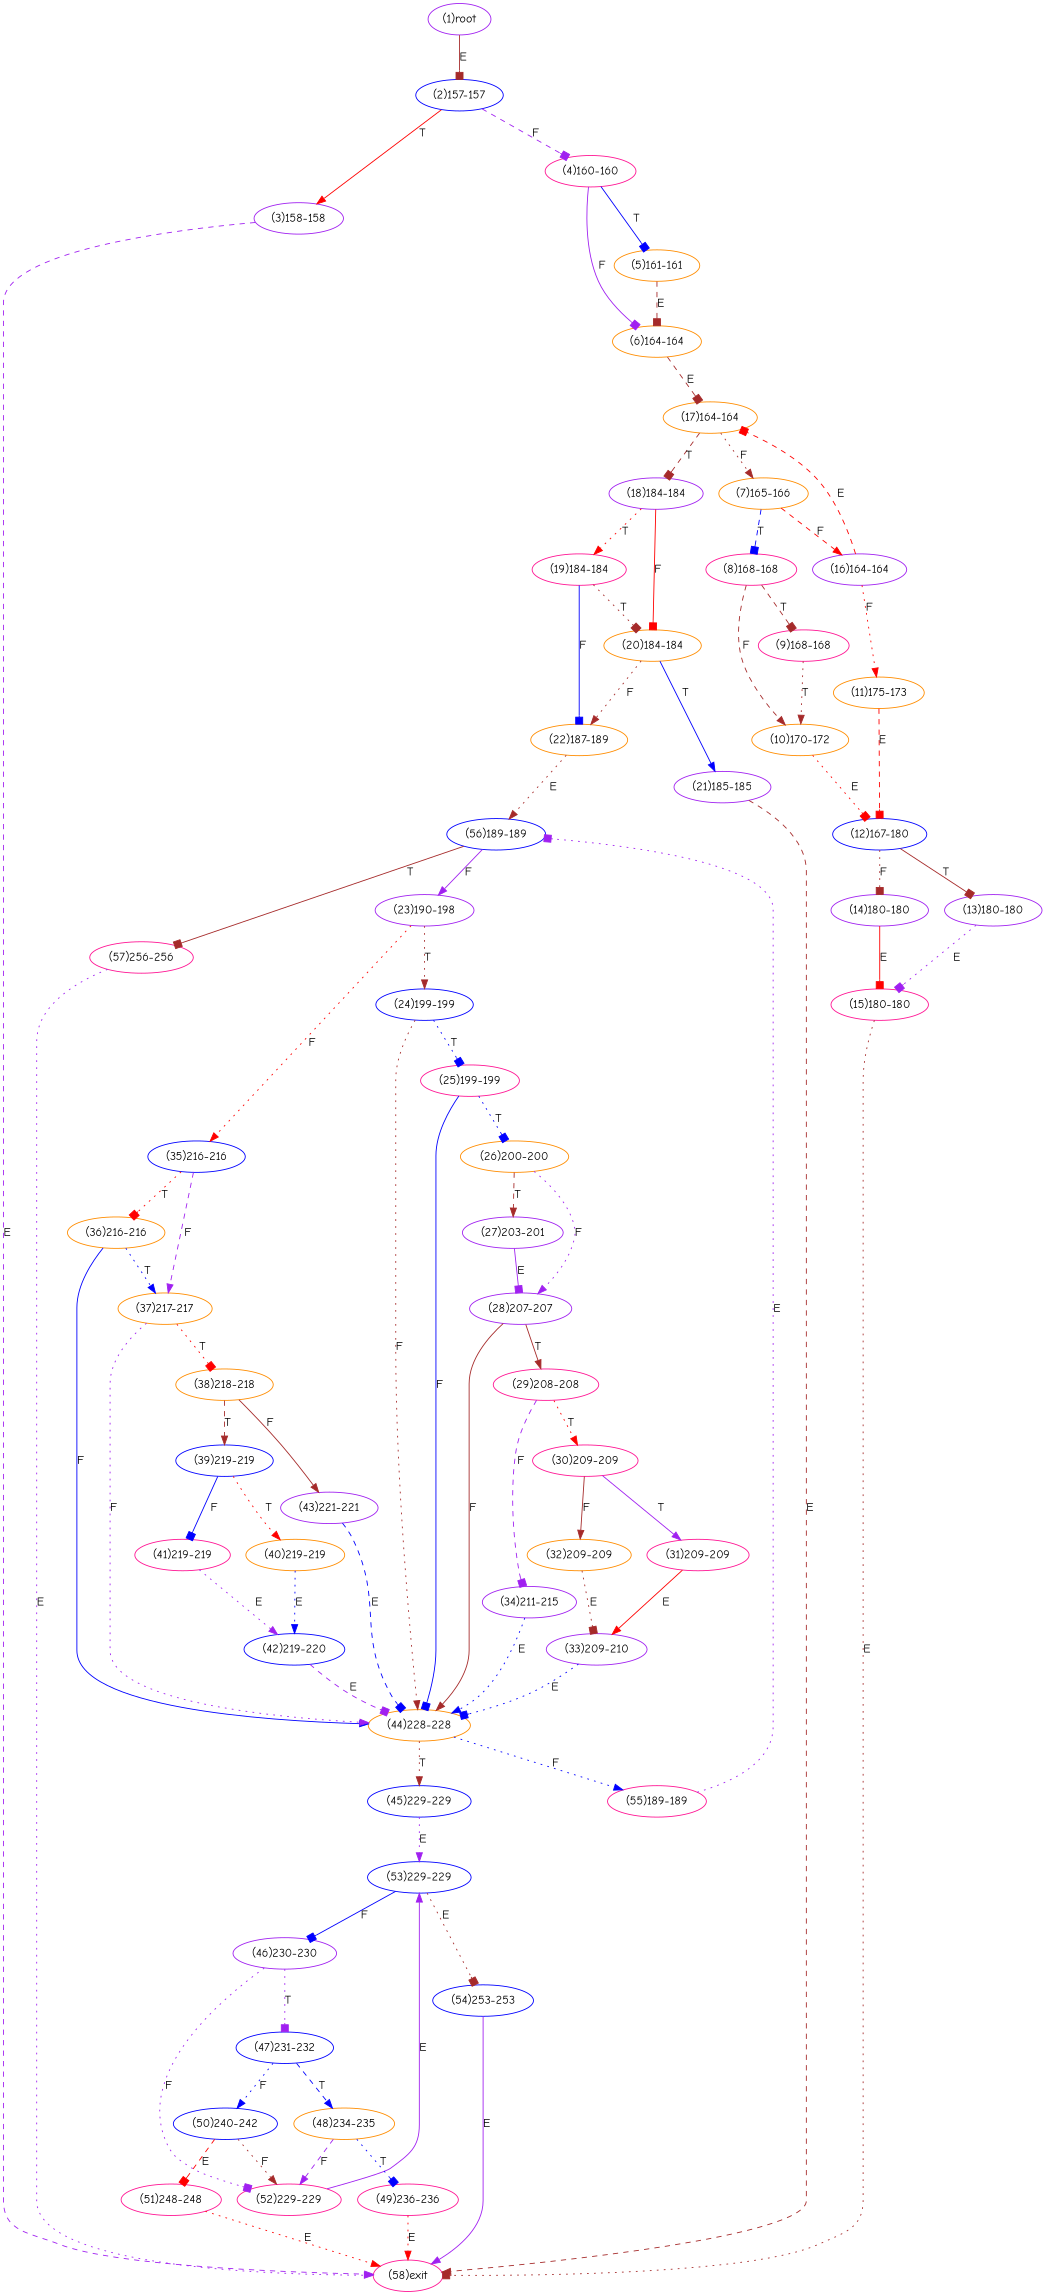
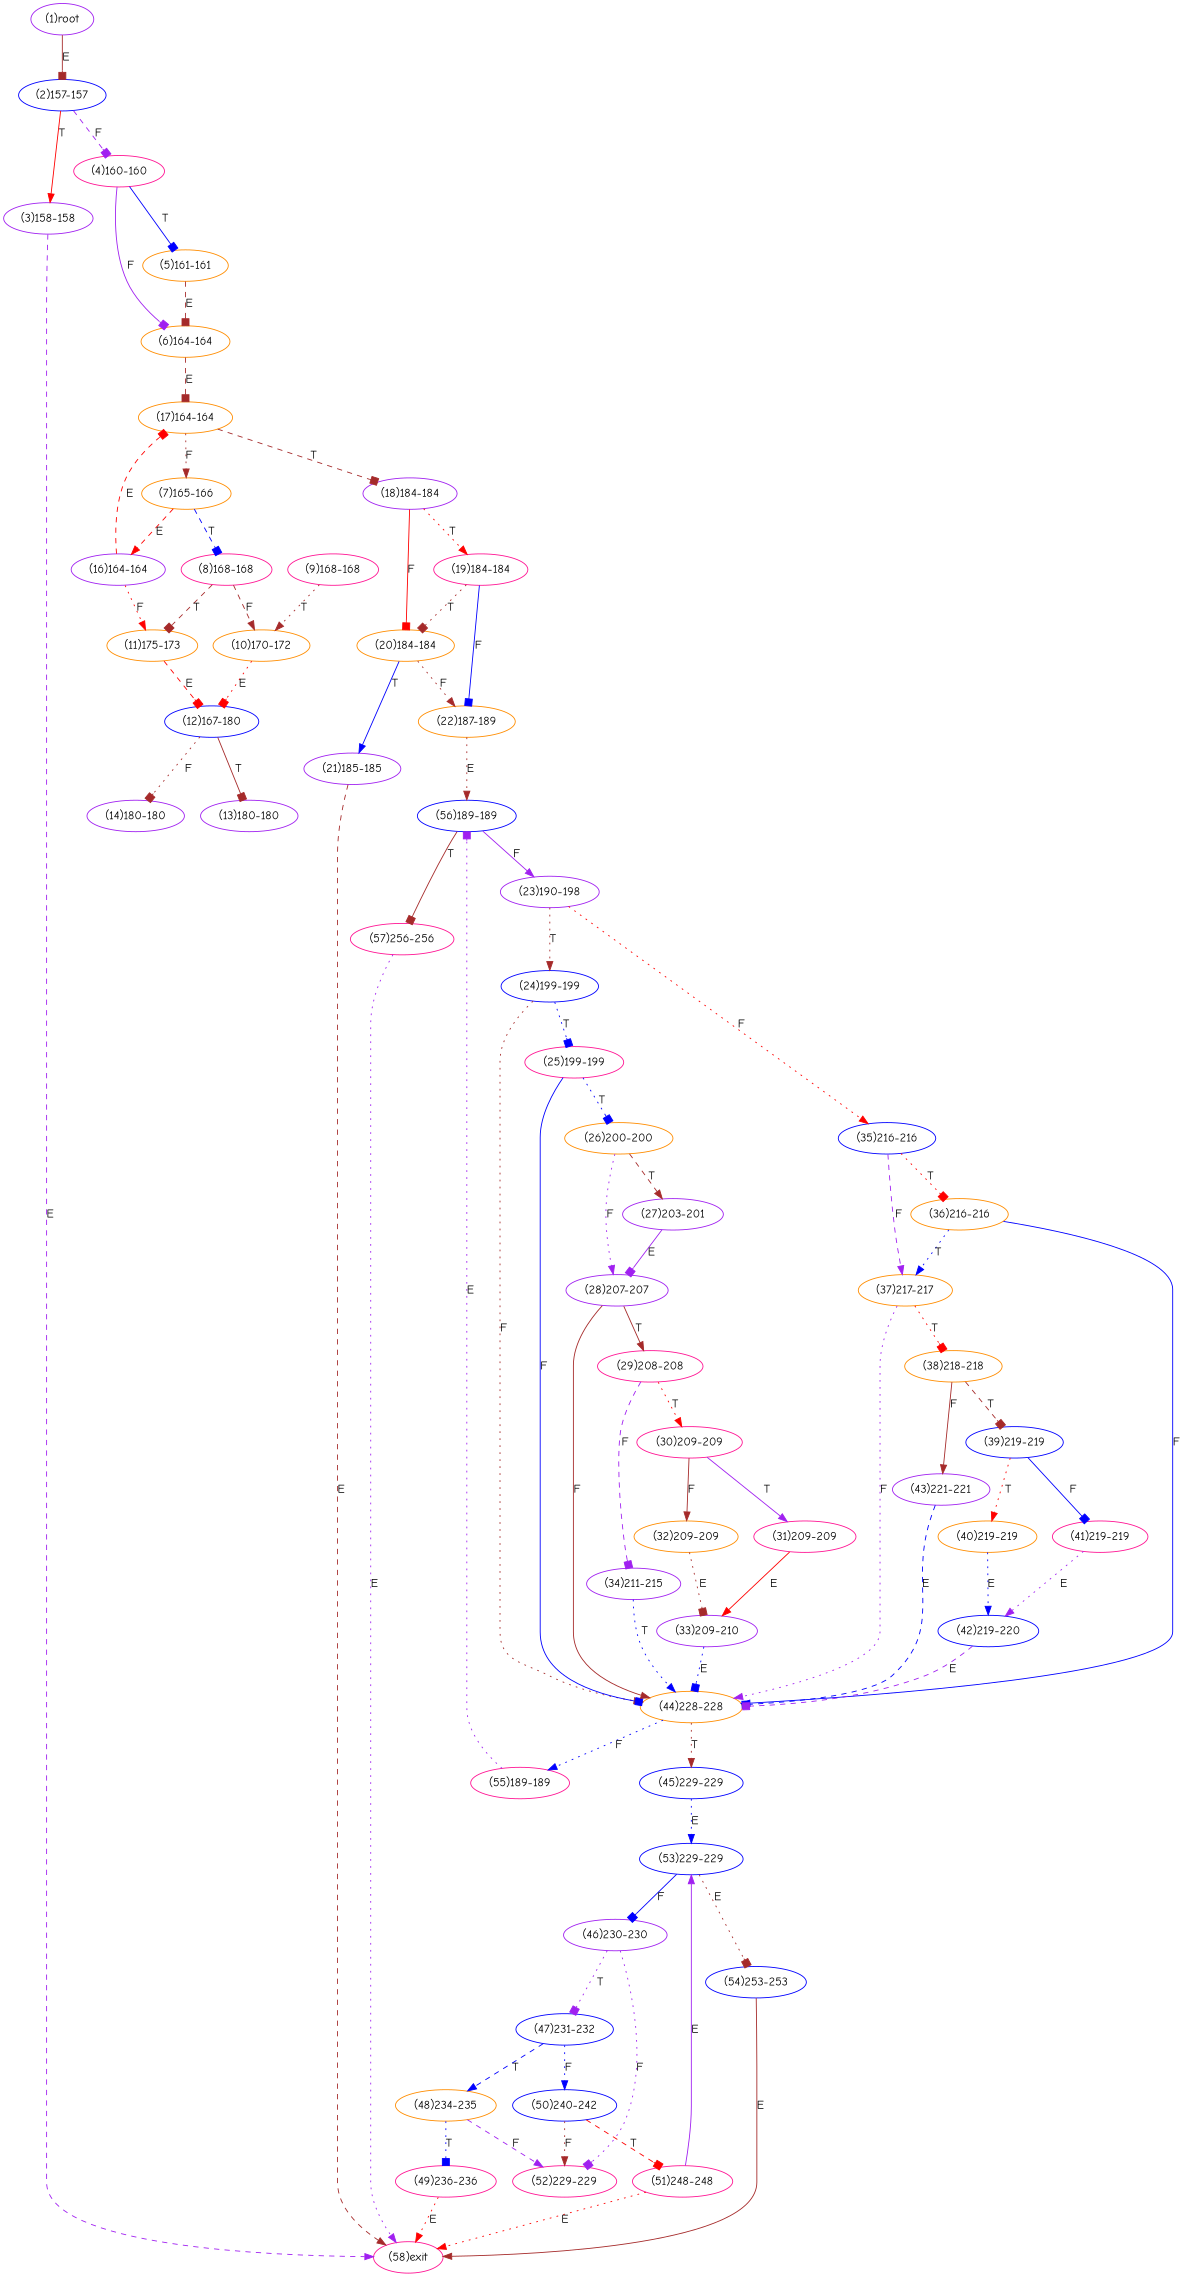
(821, 532) -> (160, 532)
(775, 604) -> (193, 604)
(880, 1005) -> none
(225, 1418) -> (981, 1401)
(522, 1649) -> (645, 1631)
(419, 1835) -> (691, 1817)
(419, 2074) -> (691, 2025)
(483, 2147) -> (705, 2226)
(206, 2162) -> (634, 2143)
